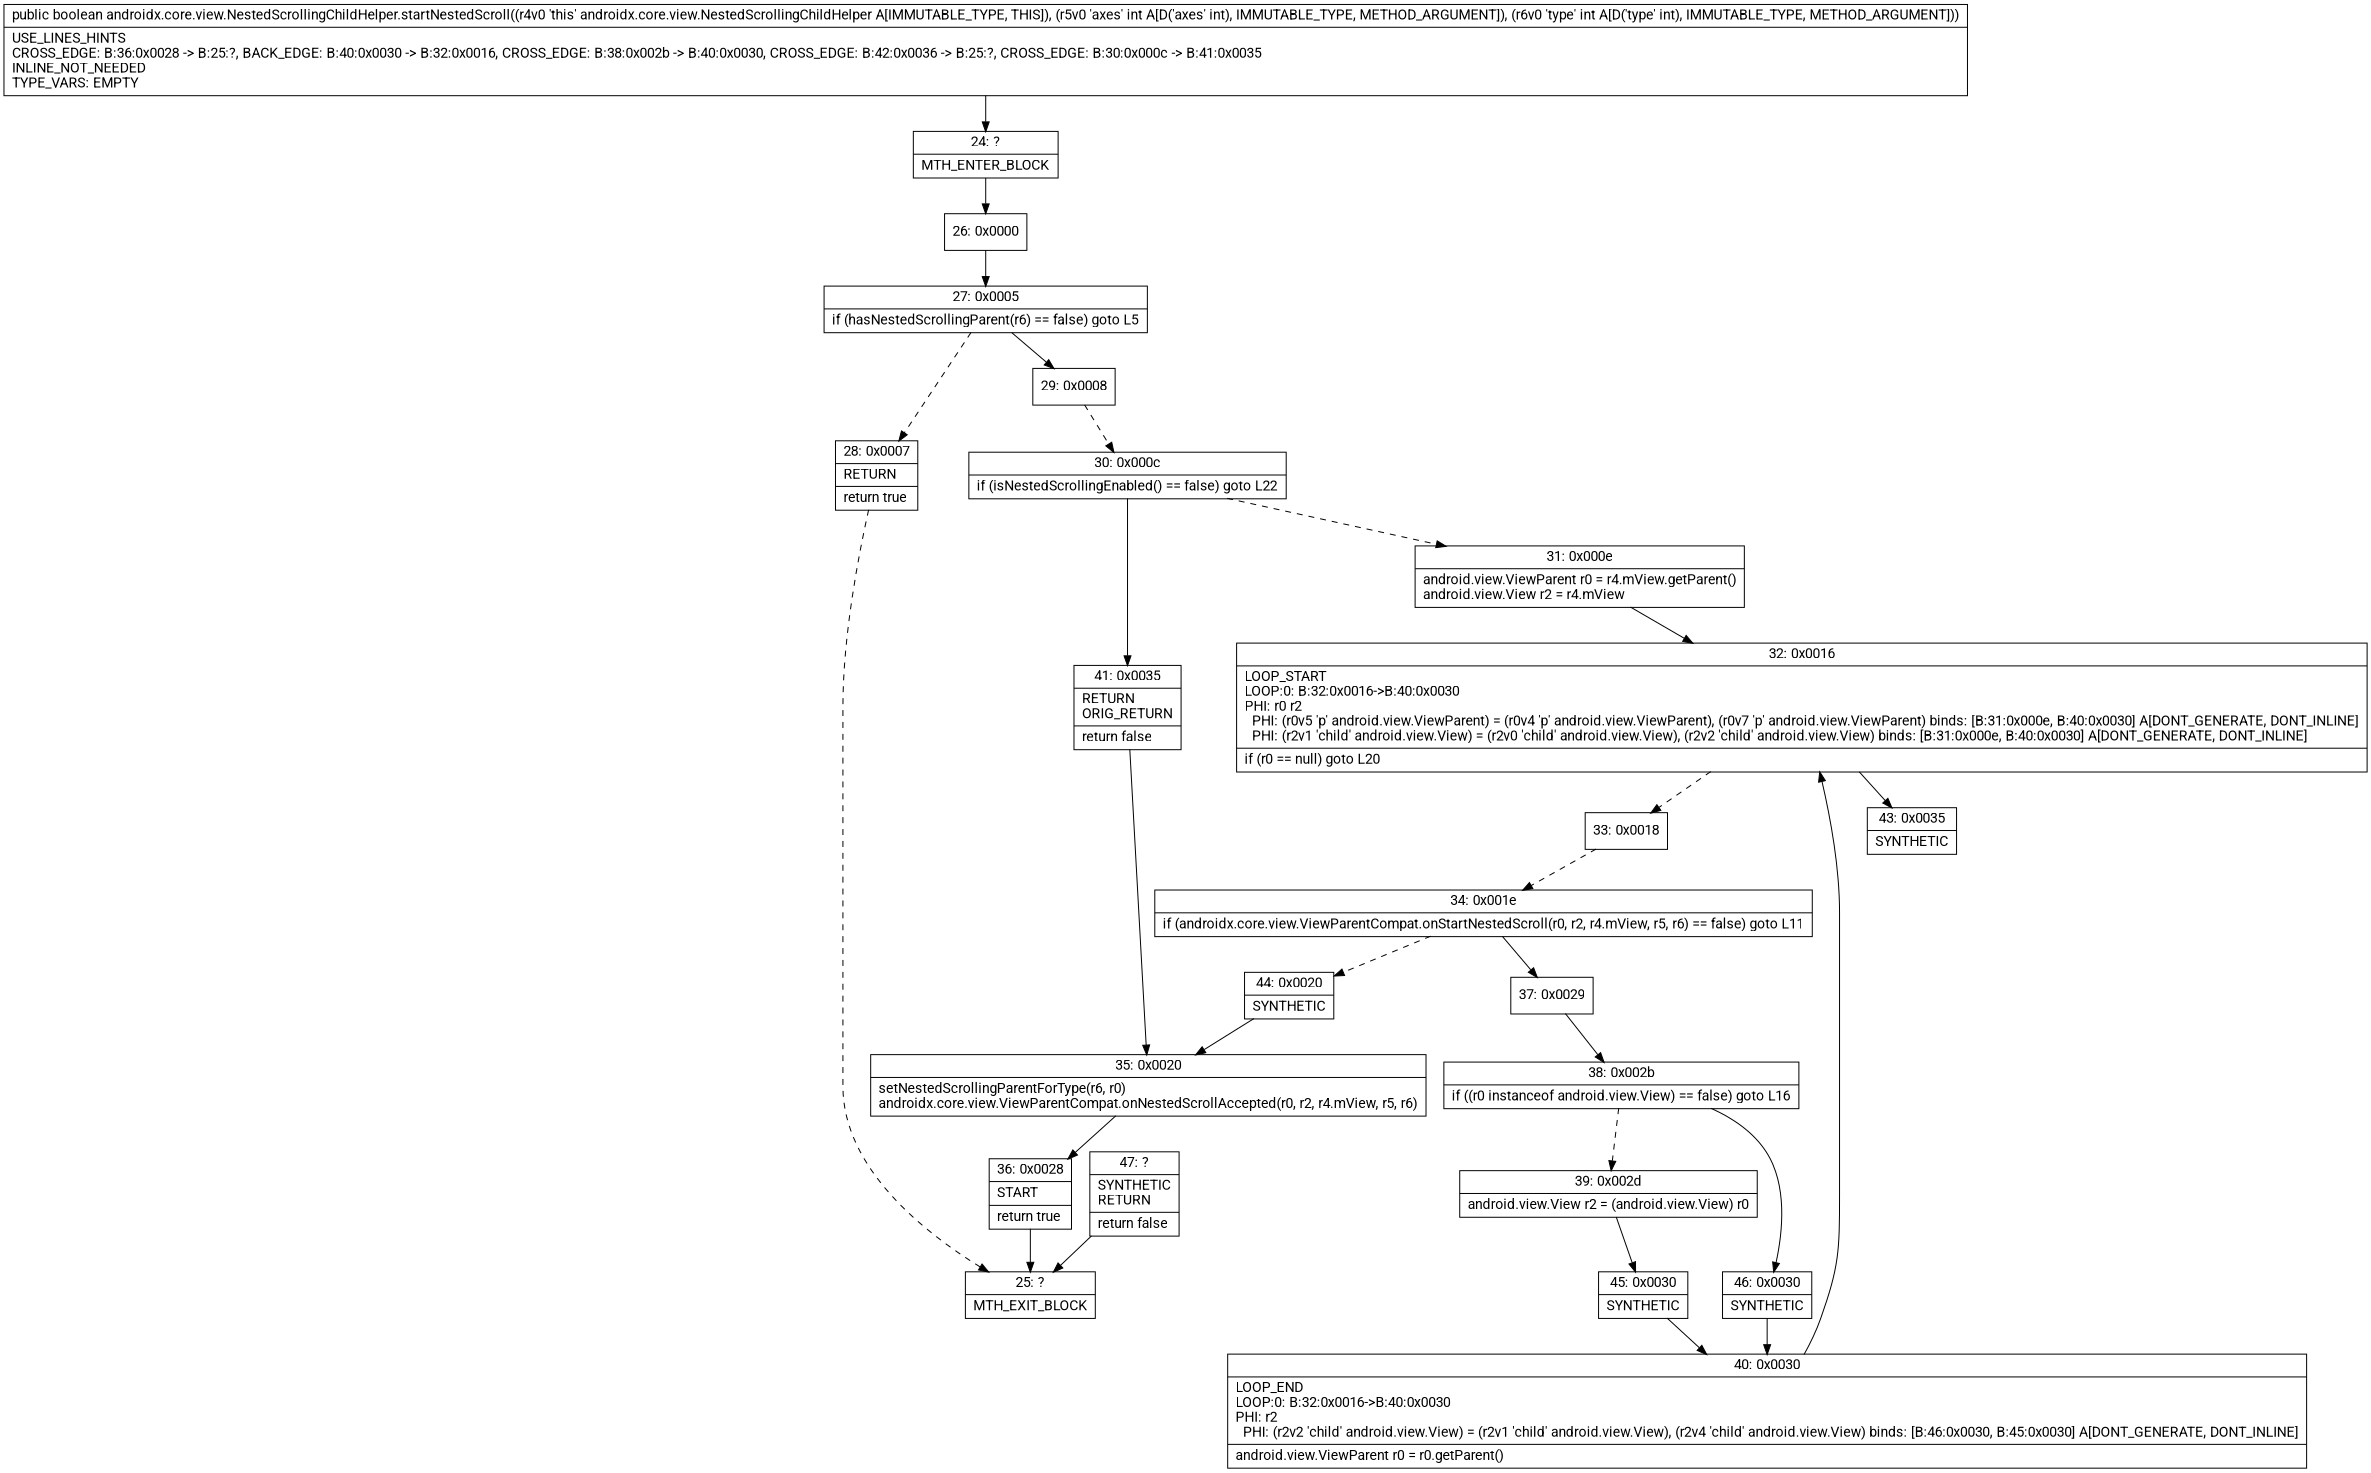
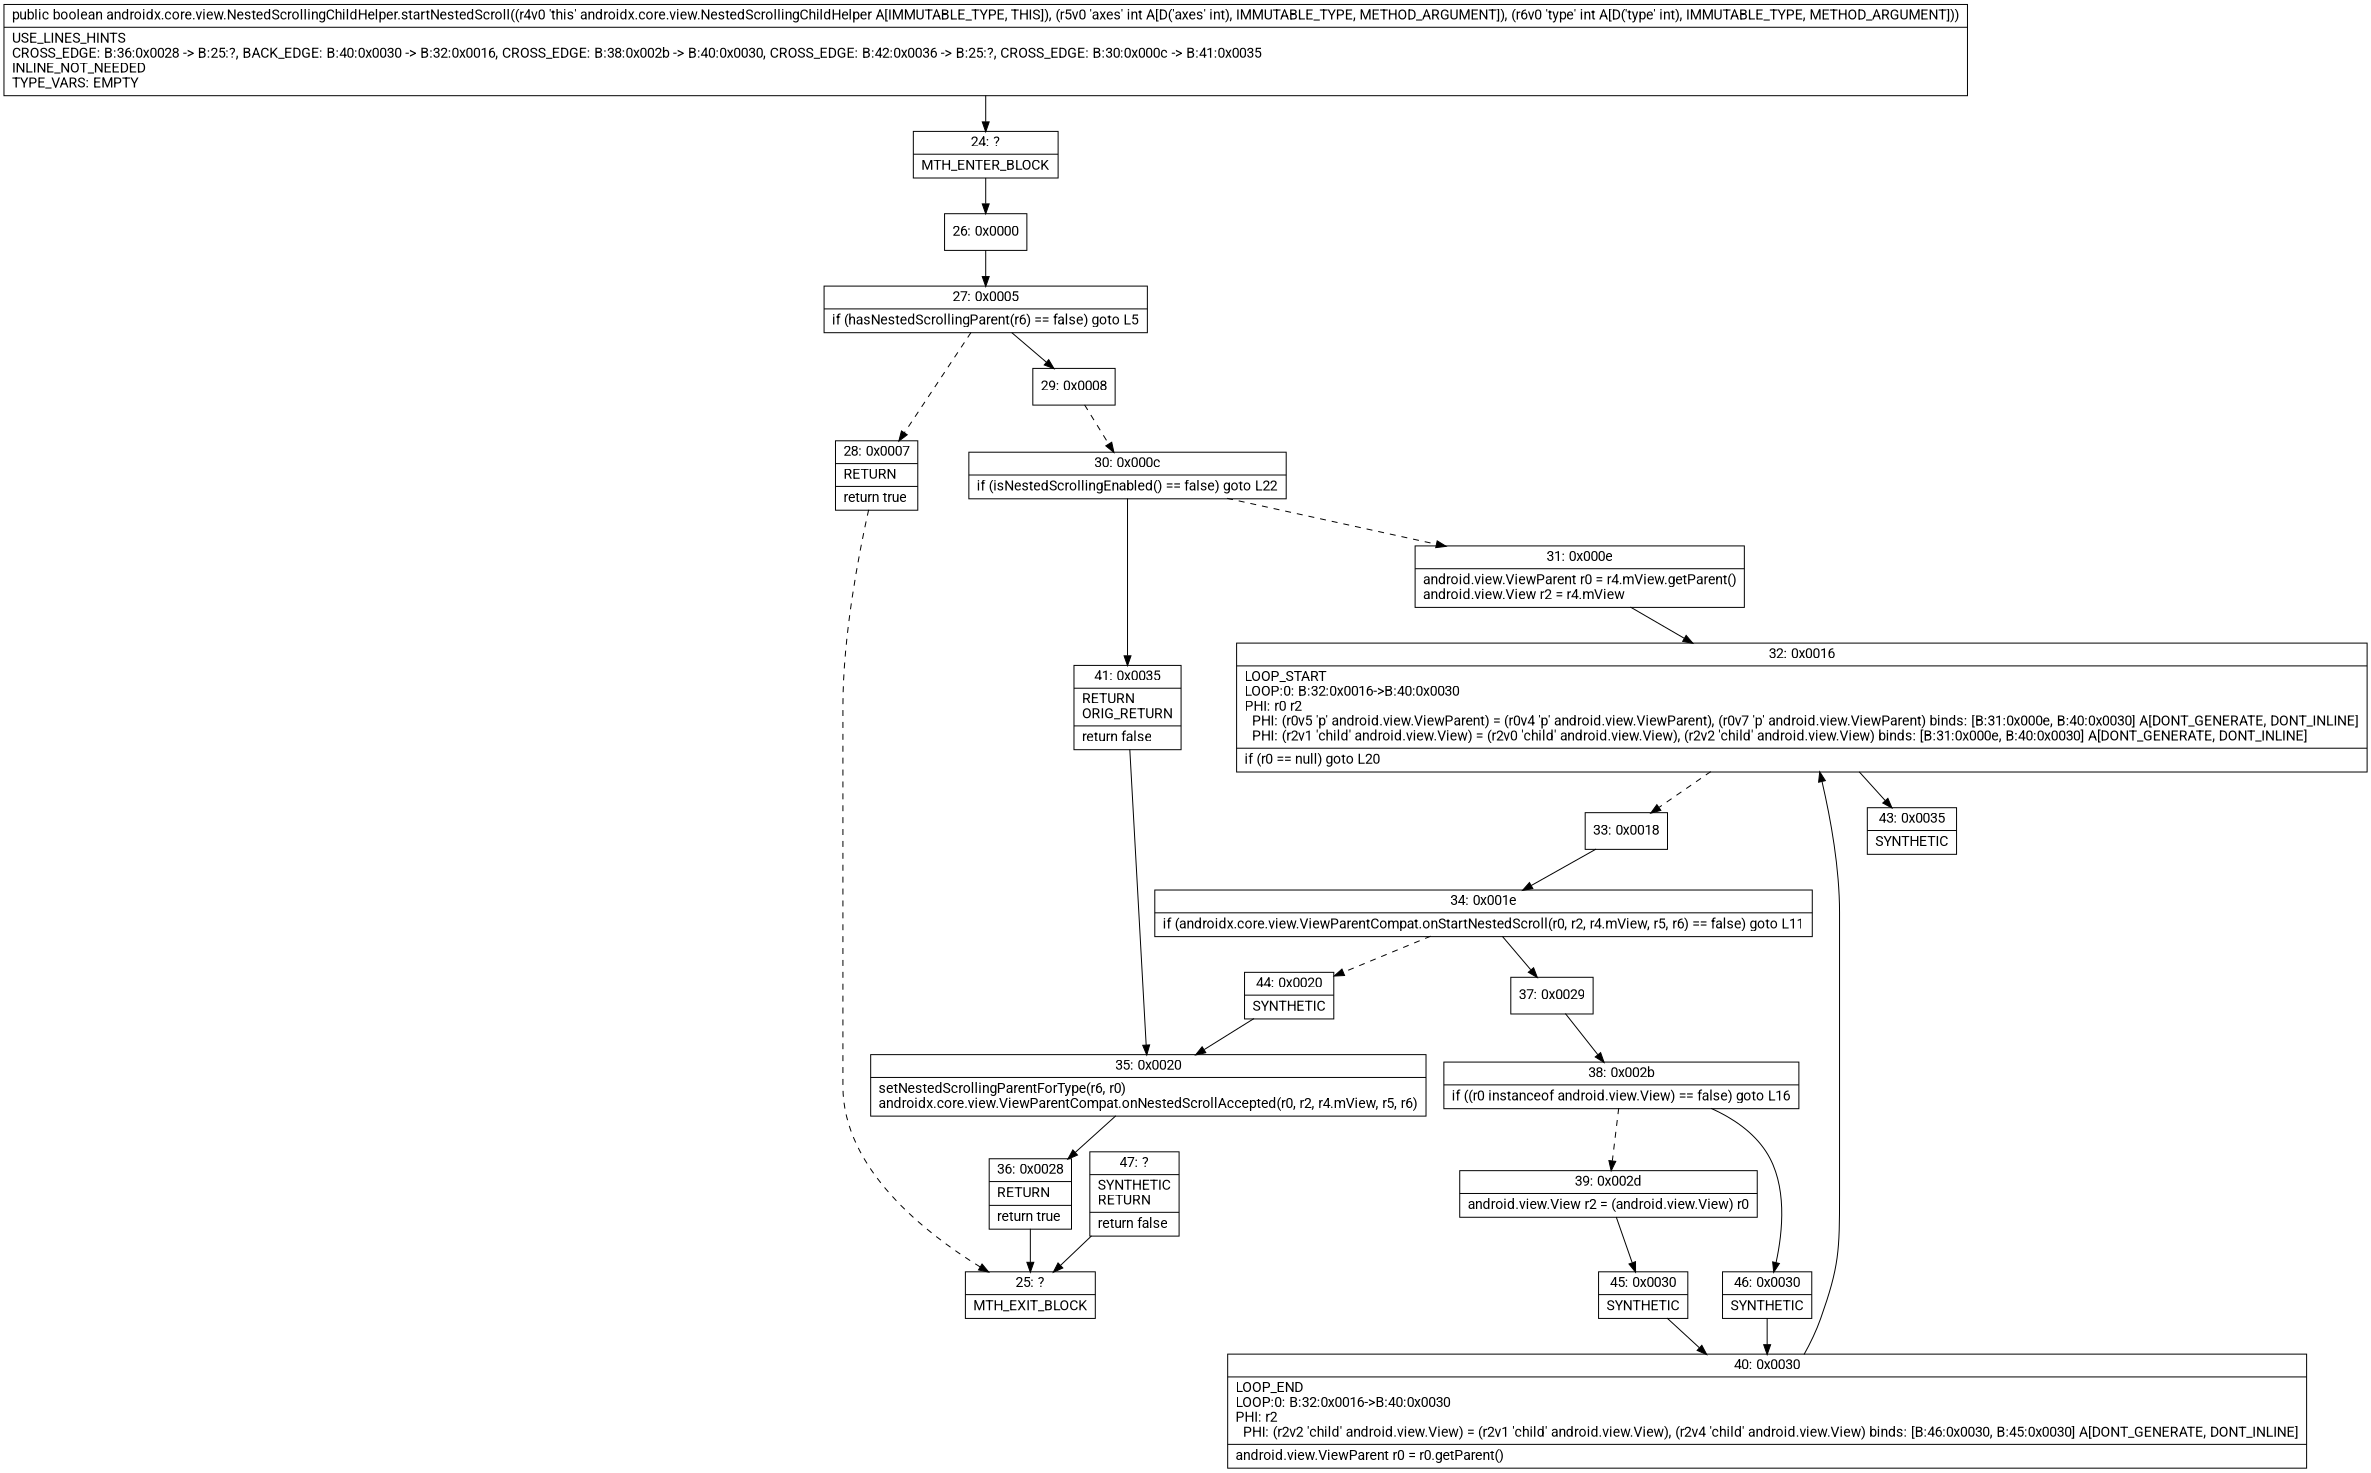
(1564, 867) -> (1564, 867)
(1018, 1193) -> (1024, 1193)
